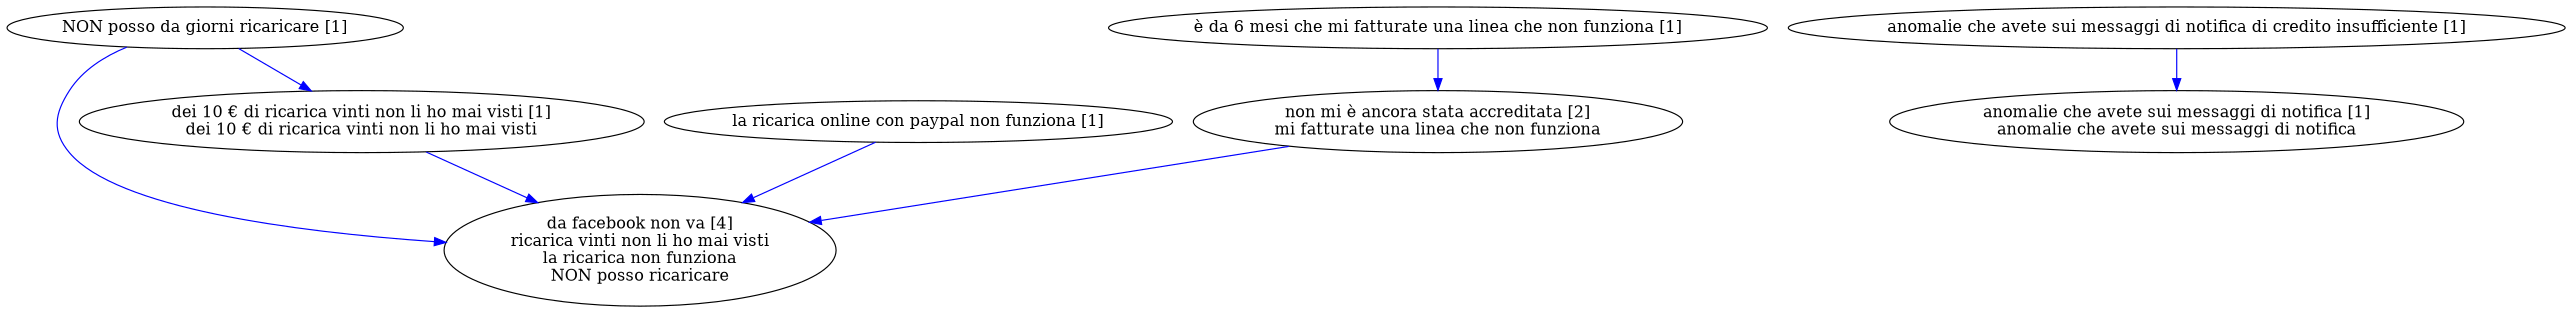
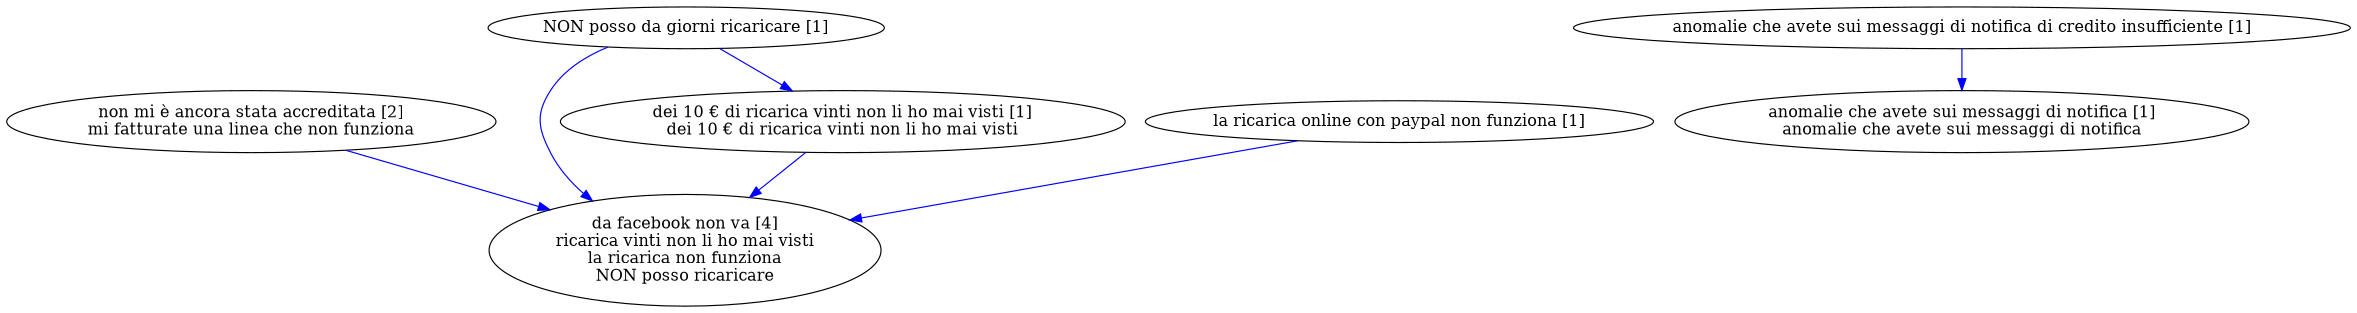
(1438, 28) -> none
